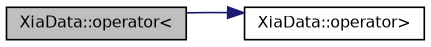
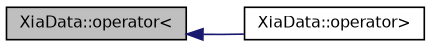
(207, 13) -> (224, 34)
